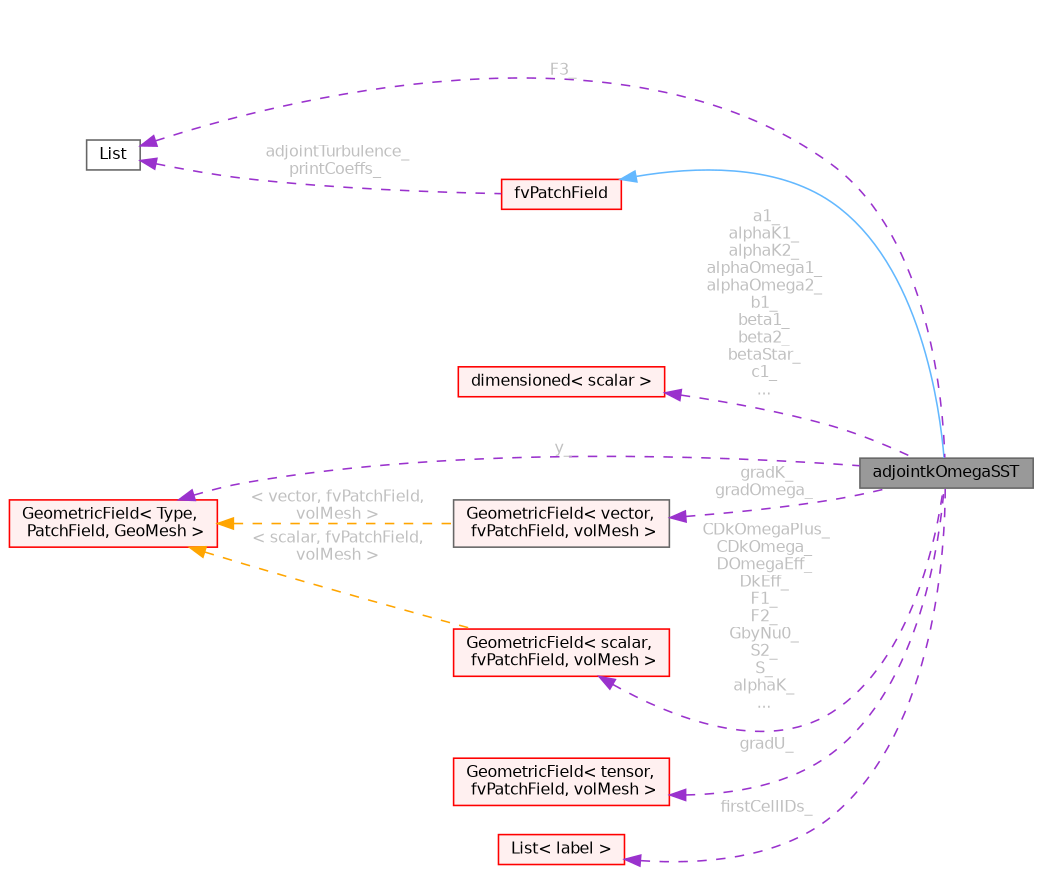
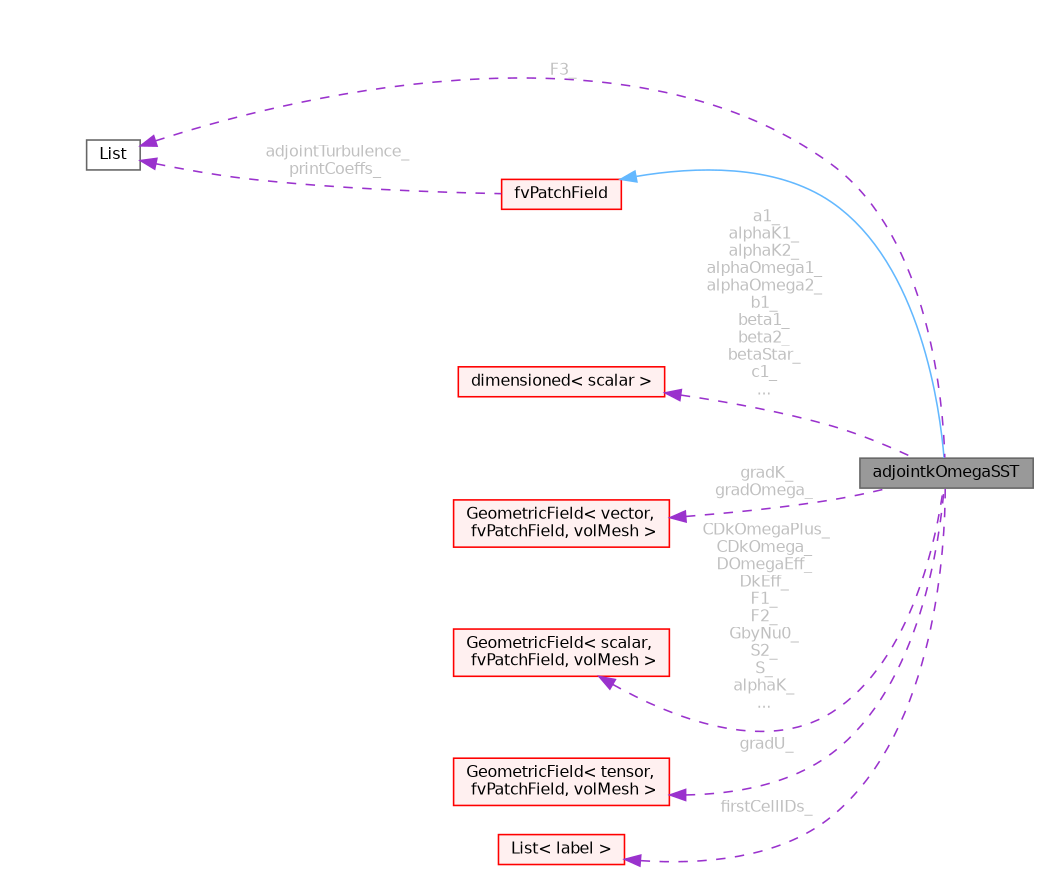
(113, 524) -> none
(561, 524) -> (561, 524)
